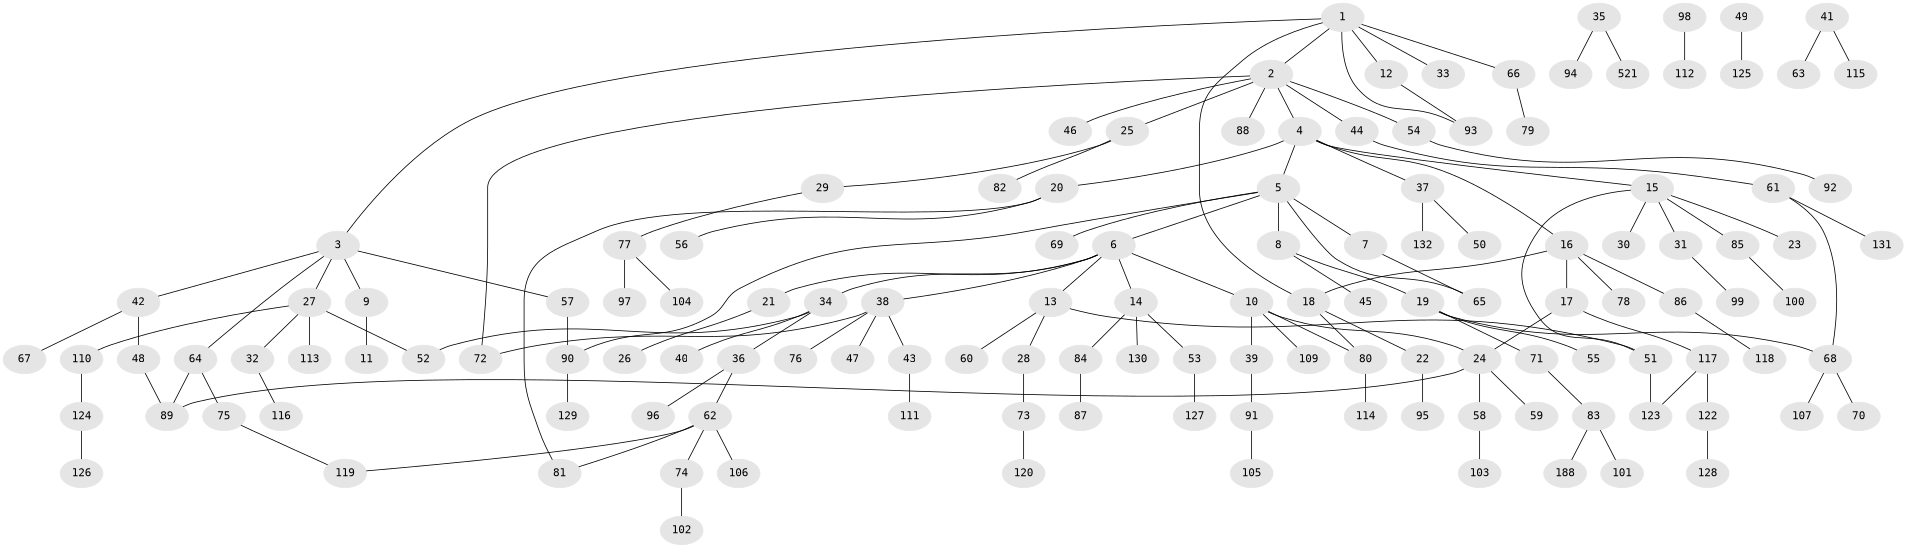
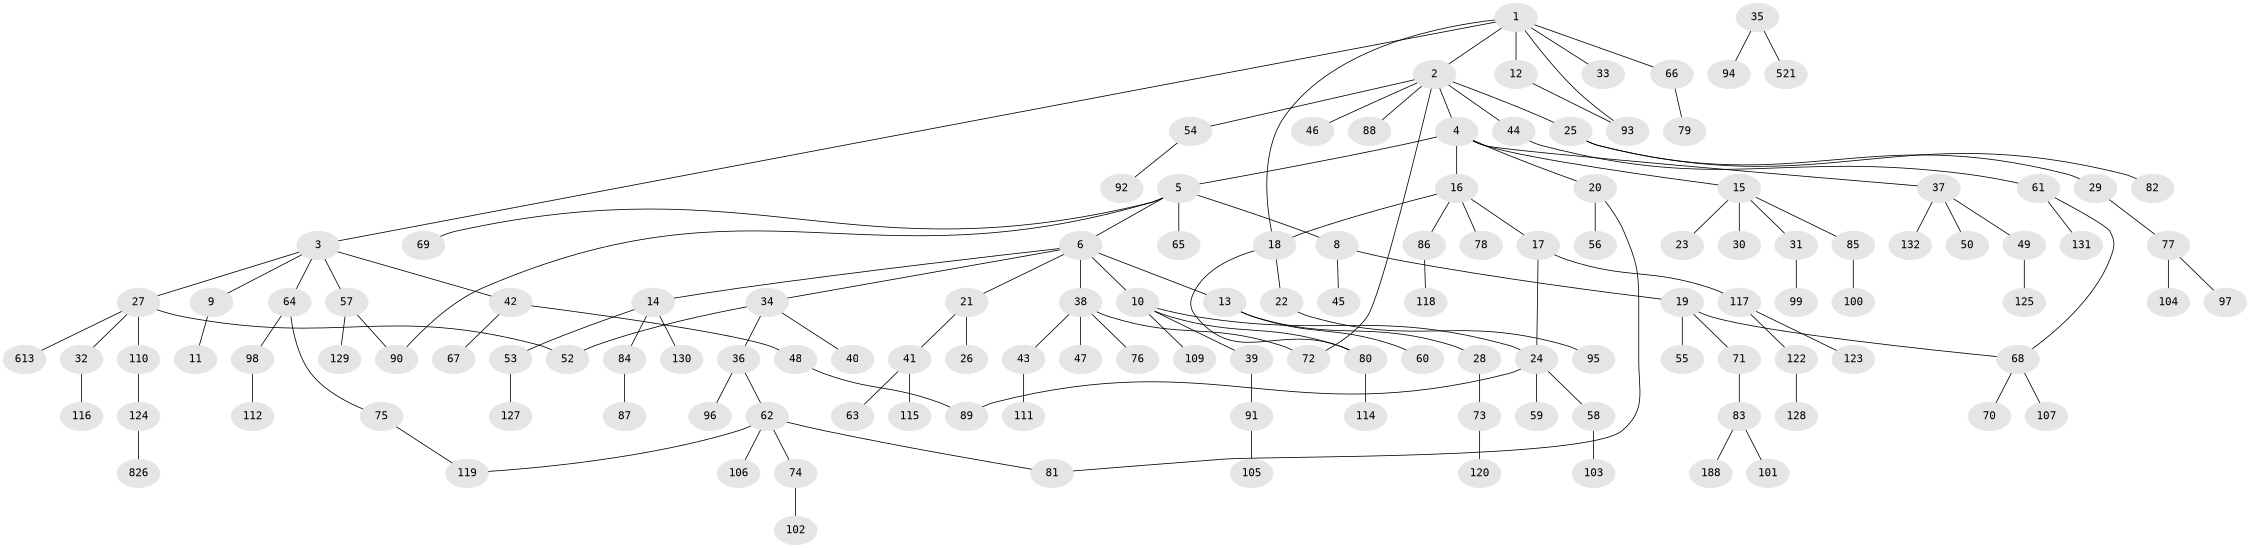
none -> (1982, 217)
(1366, 245) -> none
none -> (938, 331)
(310, 359) -> (25, 359)
(1651, 359) -> none
(181, 388) -> (270, 332)
(568, 388) -> (343, 332)
(82, 473) -> (139, 473)
